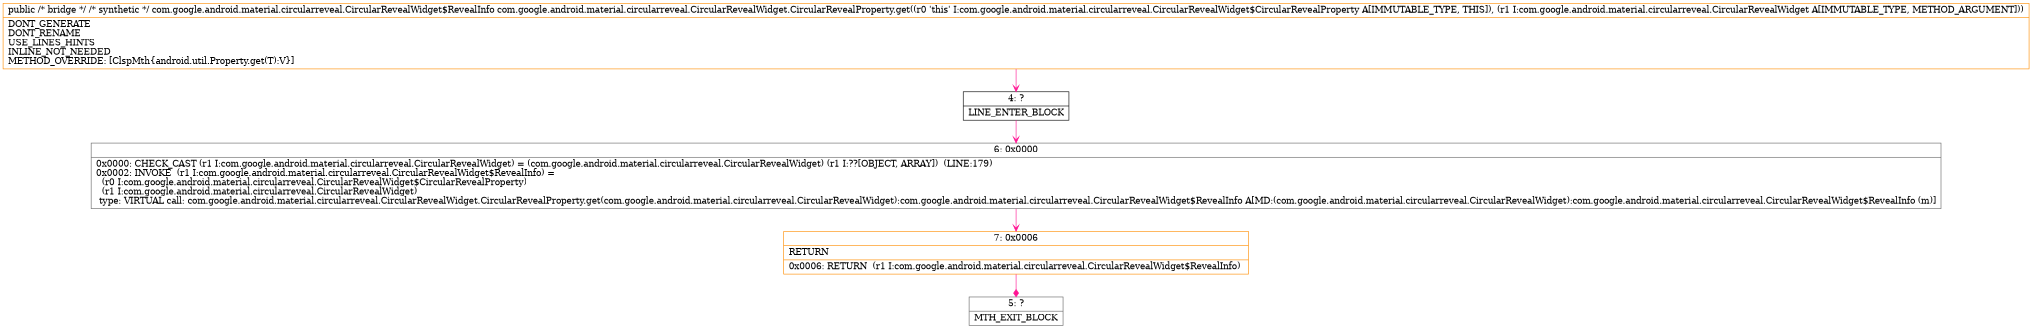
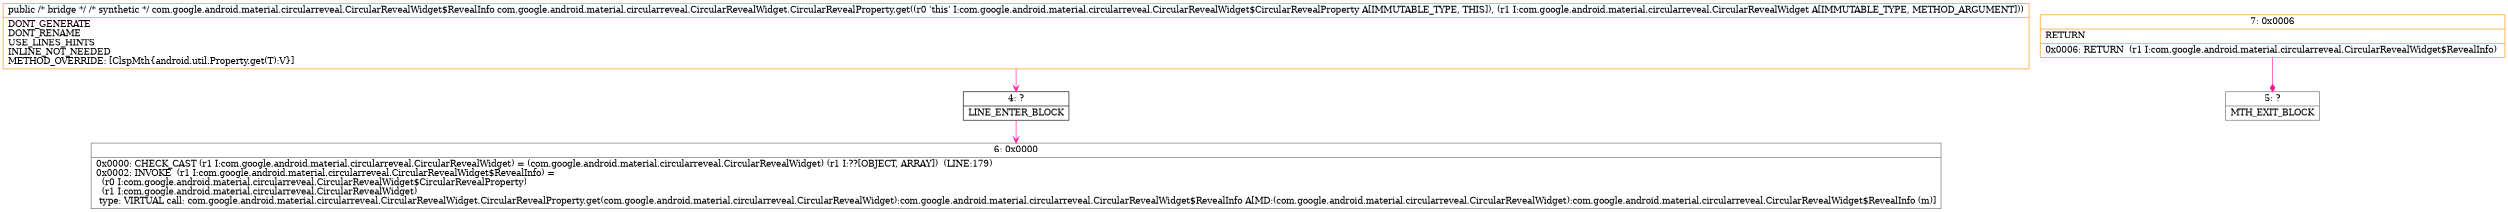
(1016, 217) -> none
